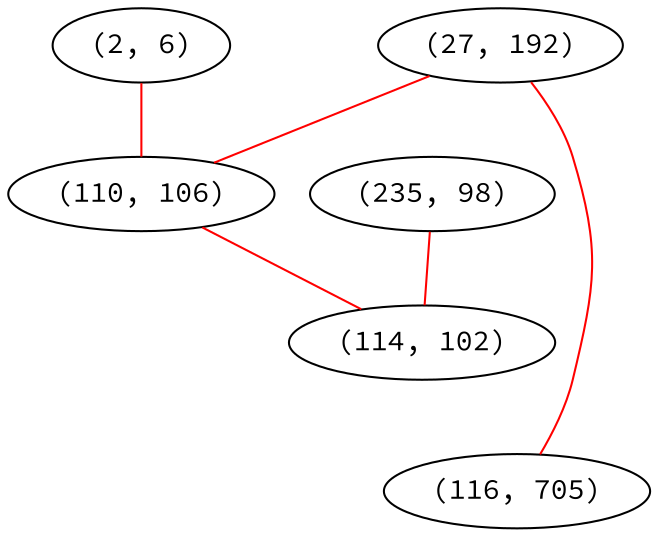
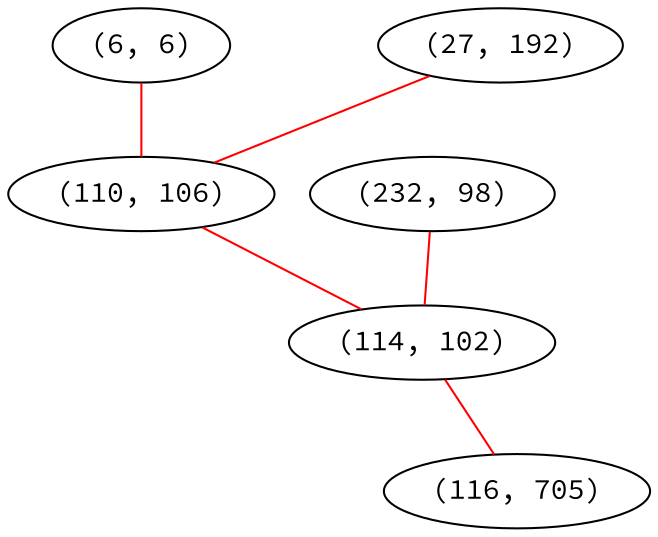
(141, 45) -> (141, 45)
(432, 194) -> (432, 194)
(592, 266) -> (470, 417)
